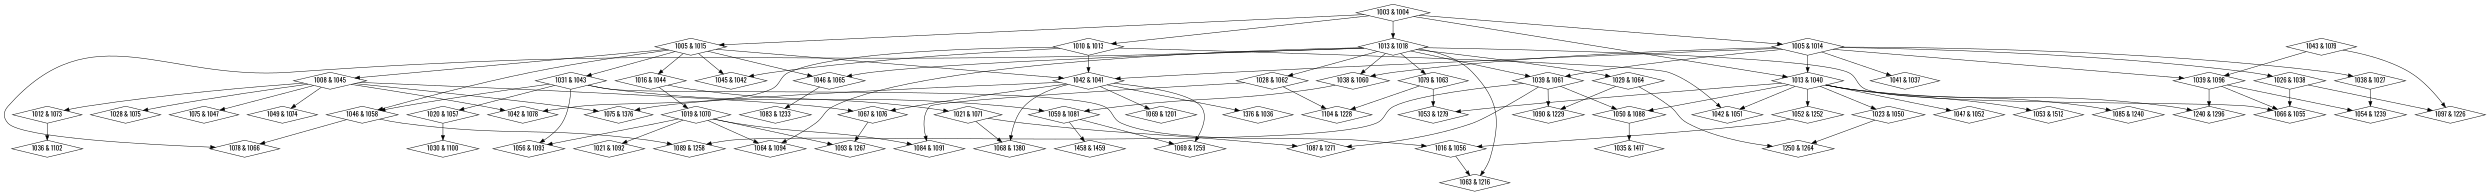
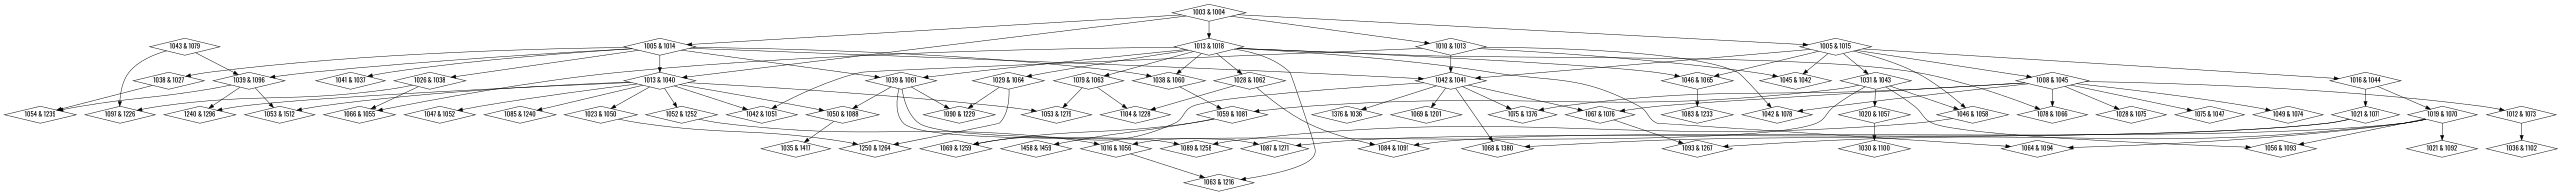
(2247, 97) -> (262, 95)
(306, 131) -> (2052, 95)
